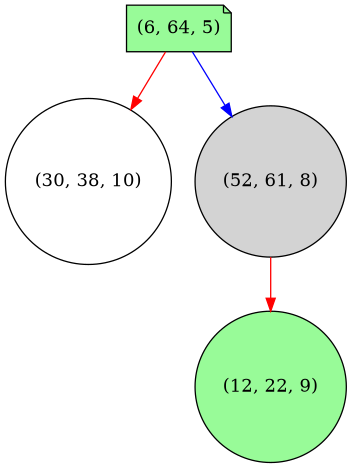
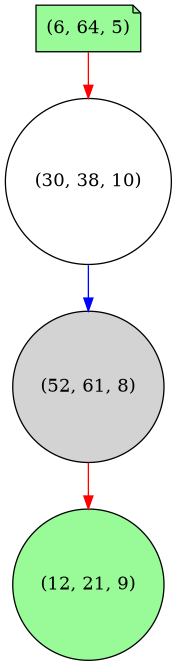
(209, 79) -> (88, 282)
(271, 387) -> (88, 585)
